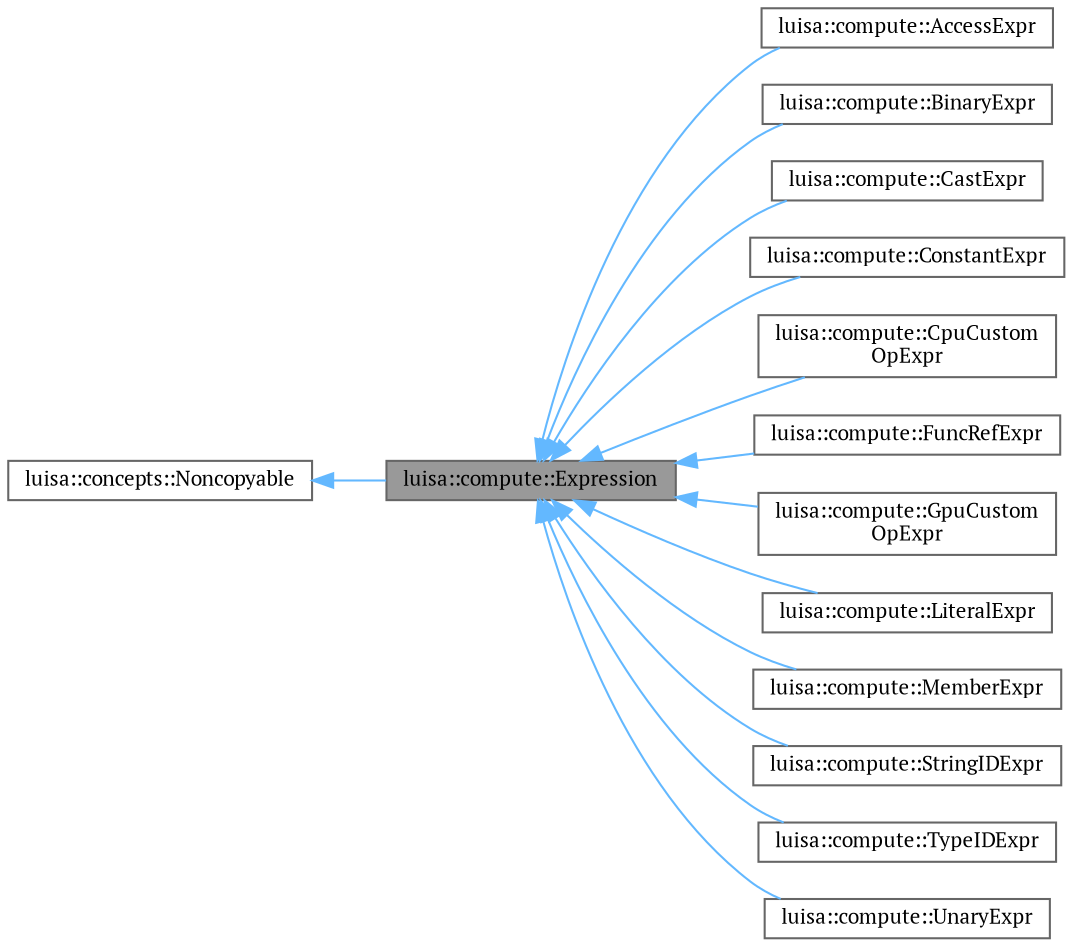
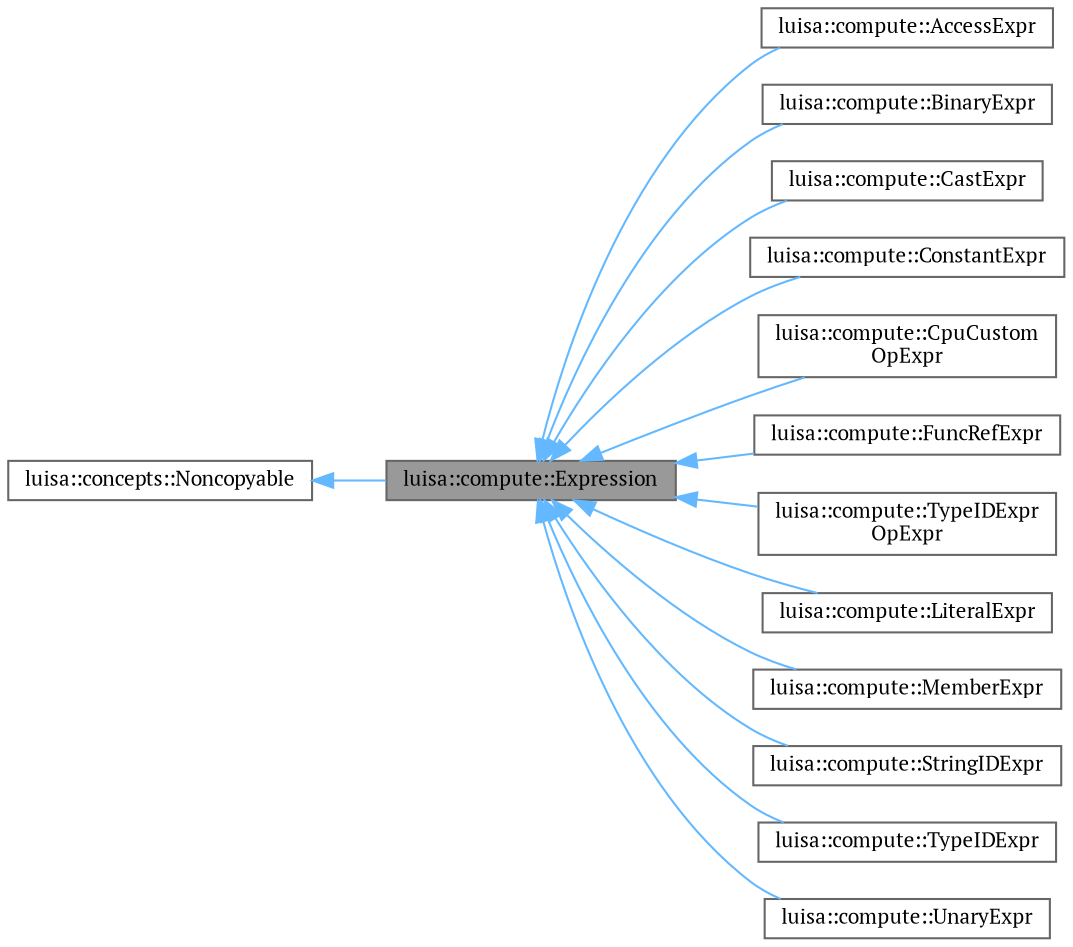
(907, 524) -> (907, 524)
